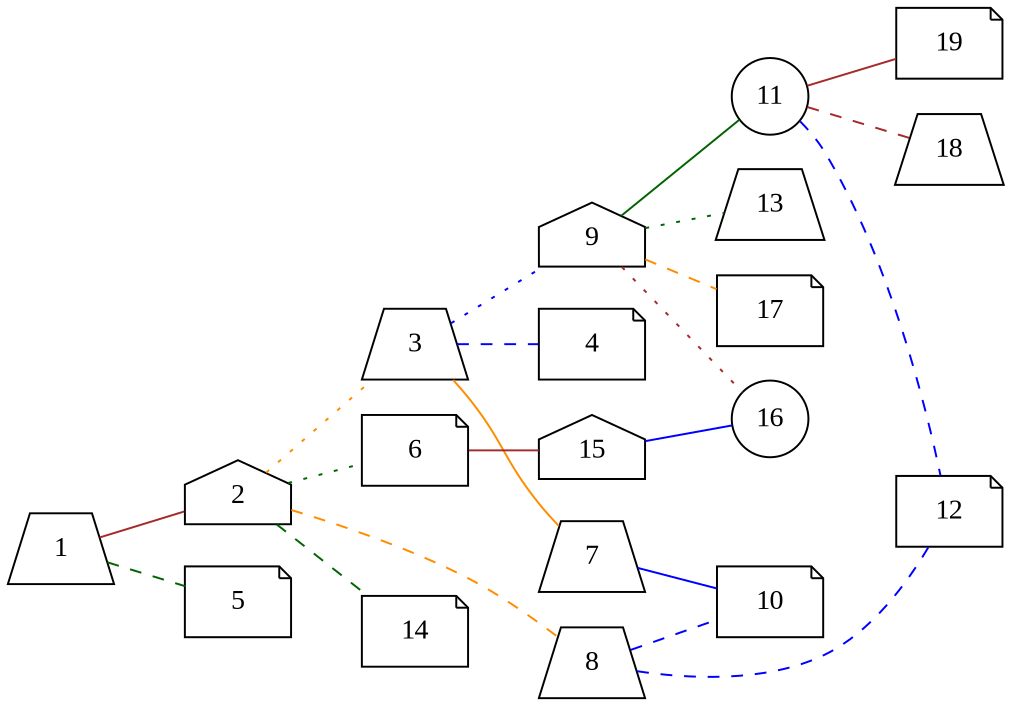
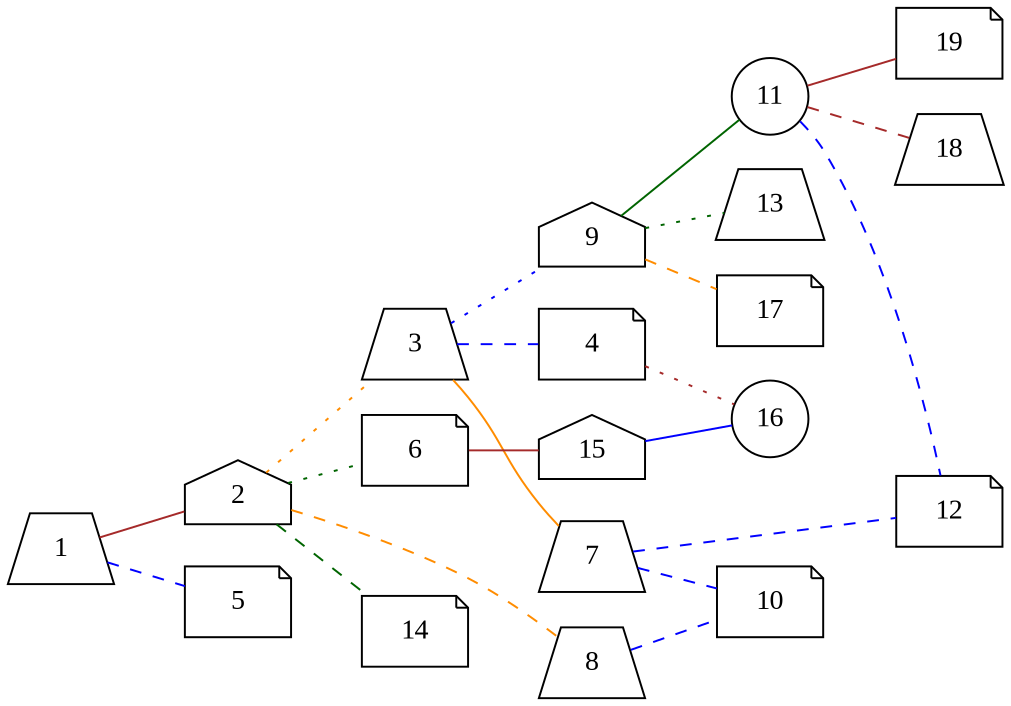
(682, 330) -> (690, 385)
(146, 574) -> (146, 574)
(677, 578) -> (677, 578)
(806, 662) -> (765, 535)
